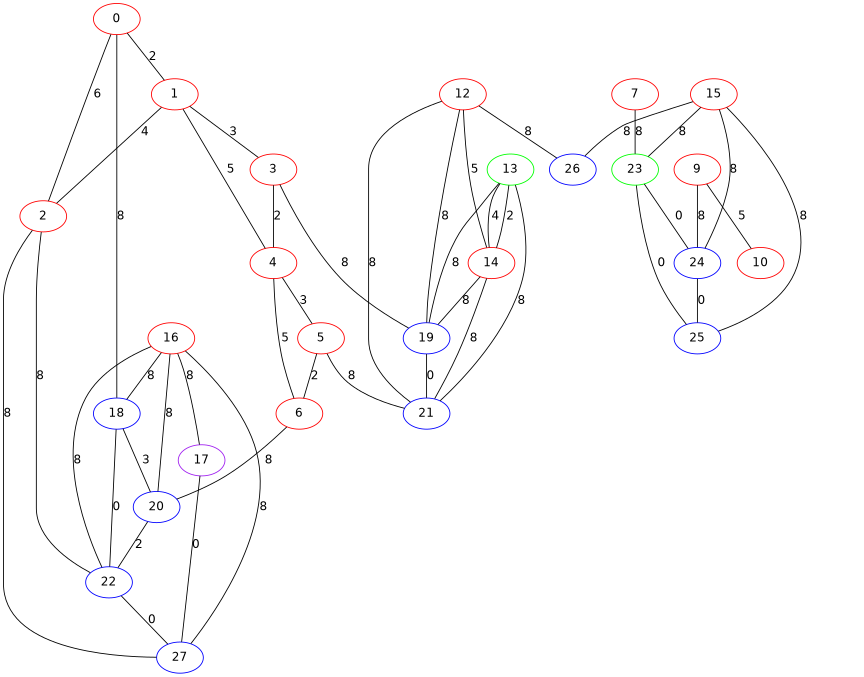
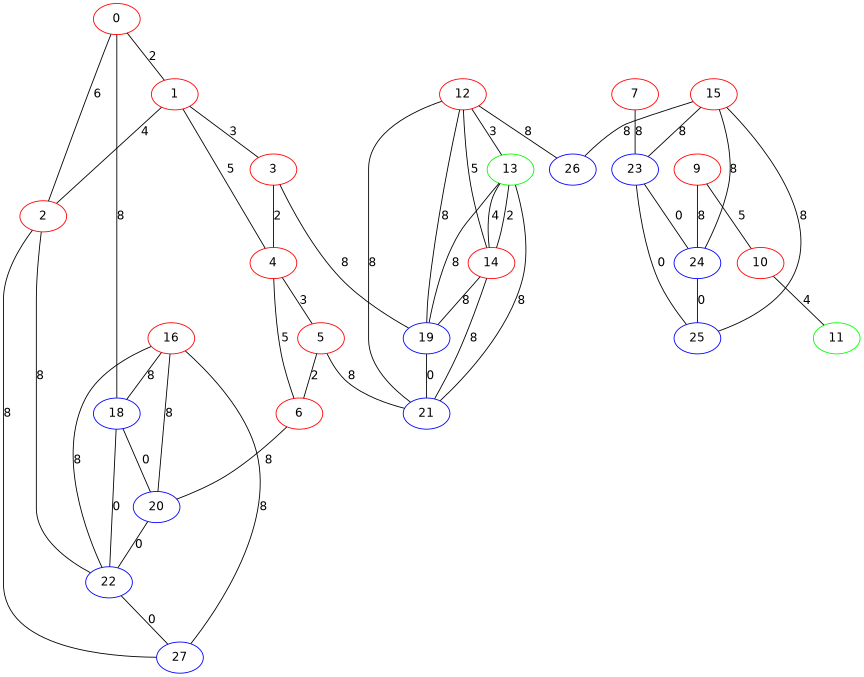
none -> (487, 132)
(635, 170) -> (635, 170)
none -> (837, 338)
(146, 460) -> (146, 460)
(202, 460) -> none
(139, 545) -> (139, 545)
